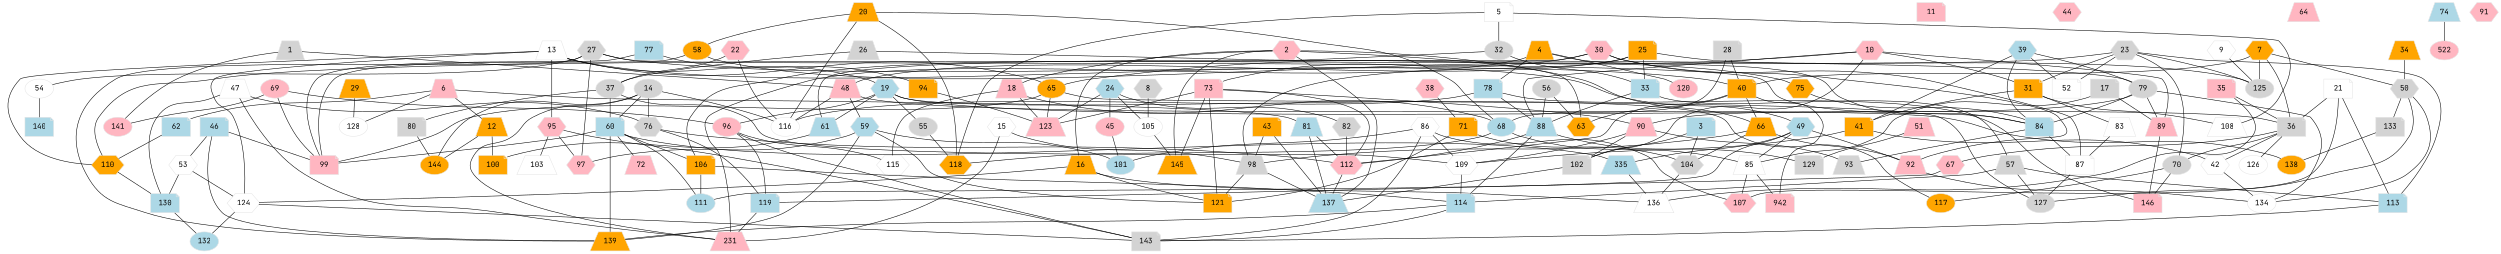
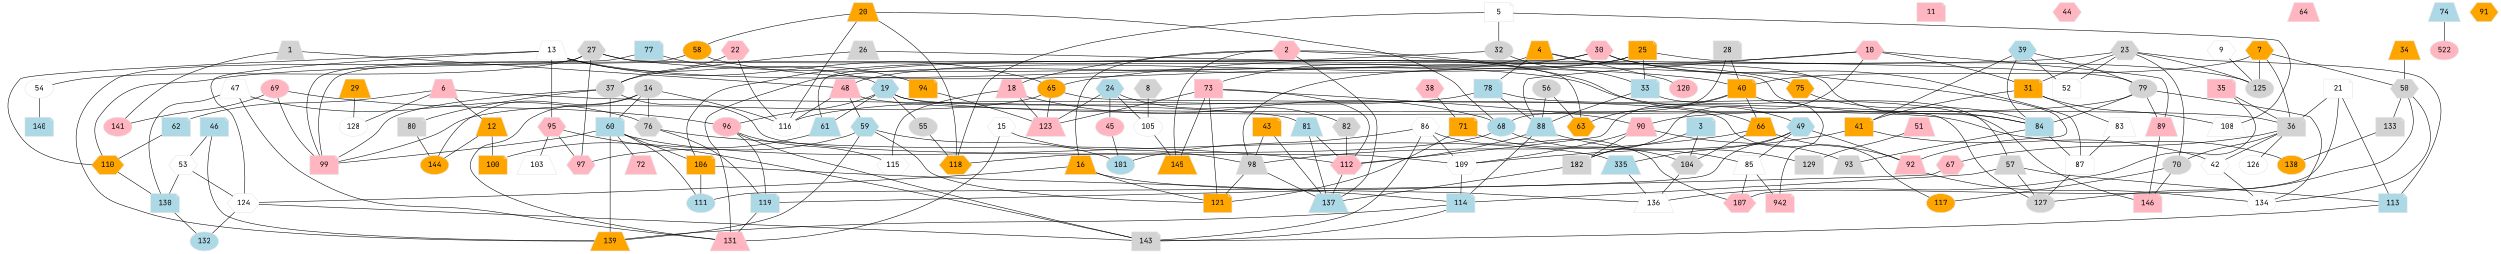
(2484, 12) -> (2484, 12)
(2105, 89) -> none
(267, 145) -> (466, 101)
(1577, 165) -> (1577, 165)
(730, 241) -> (730, 241)
